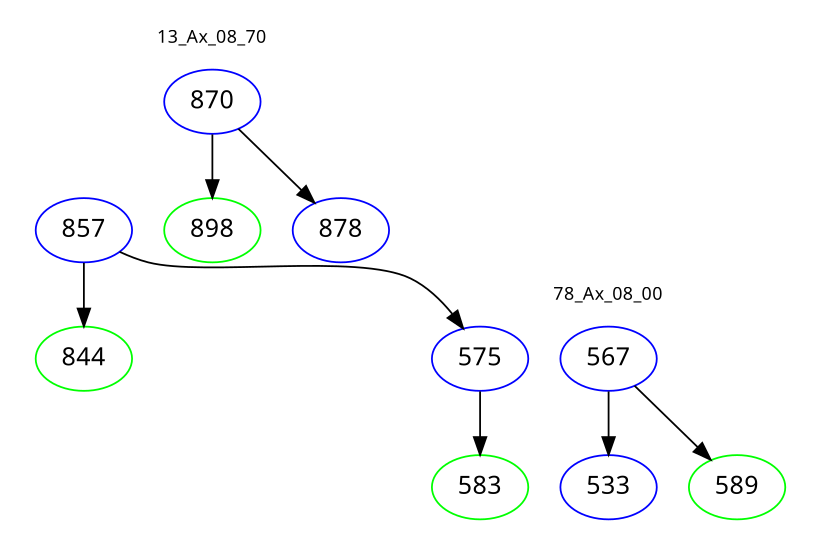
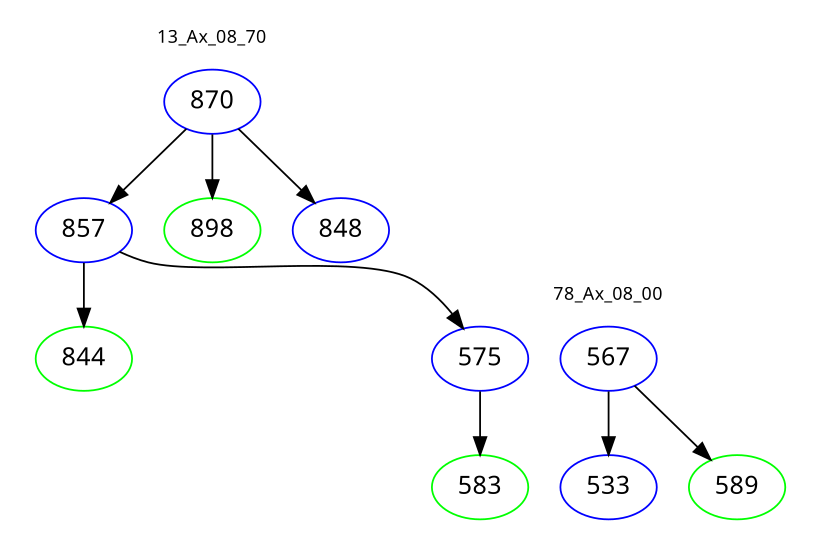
none -> (155, 160)
(341, 230) -> (341, 230)
